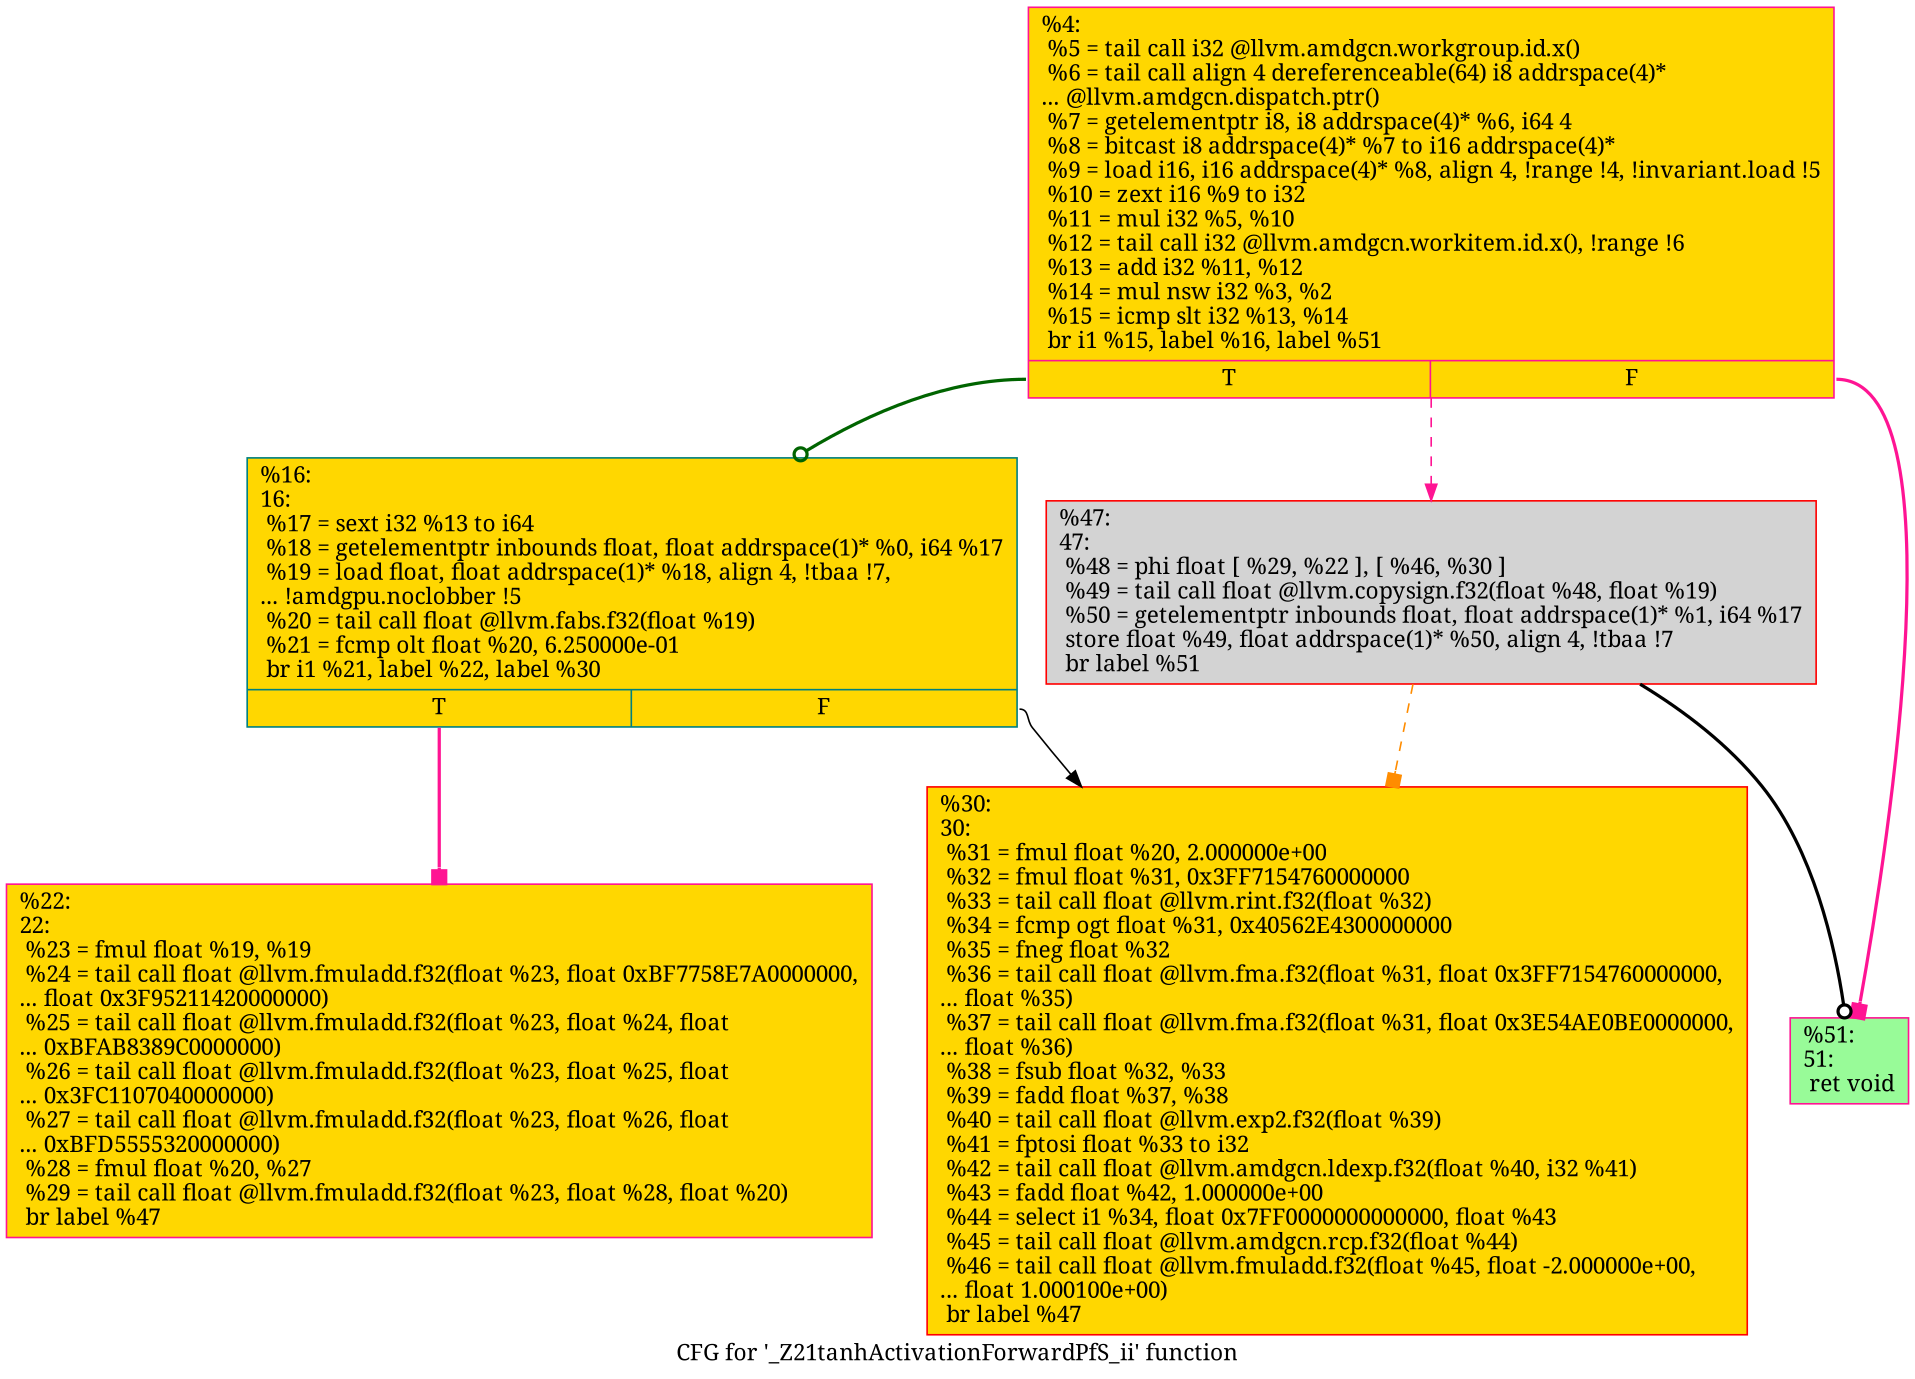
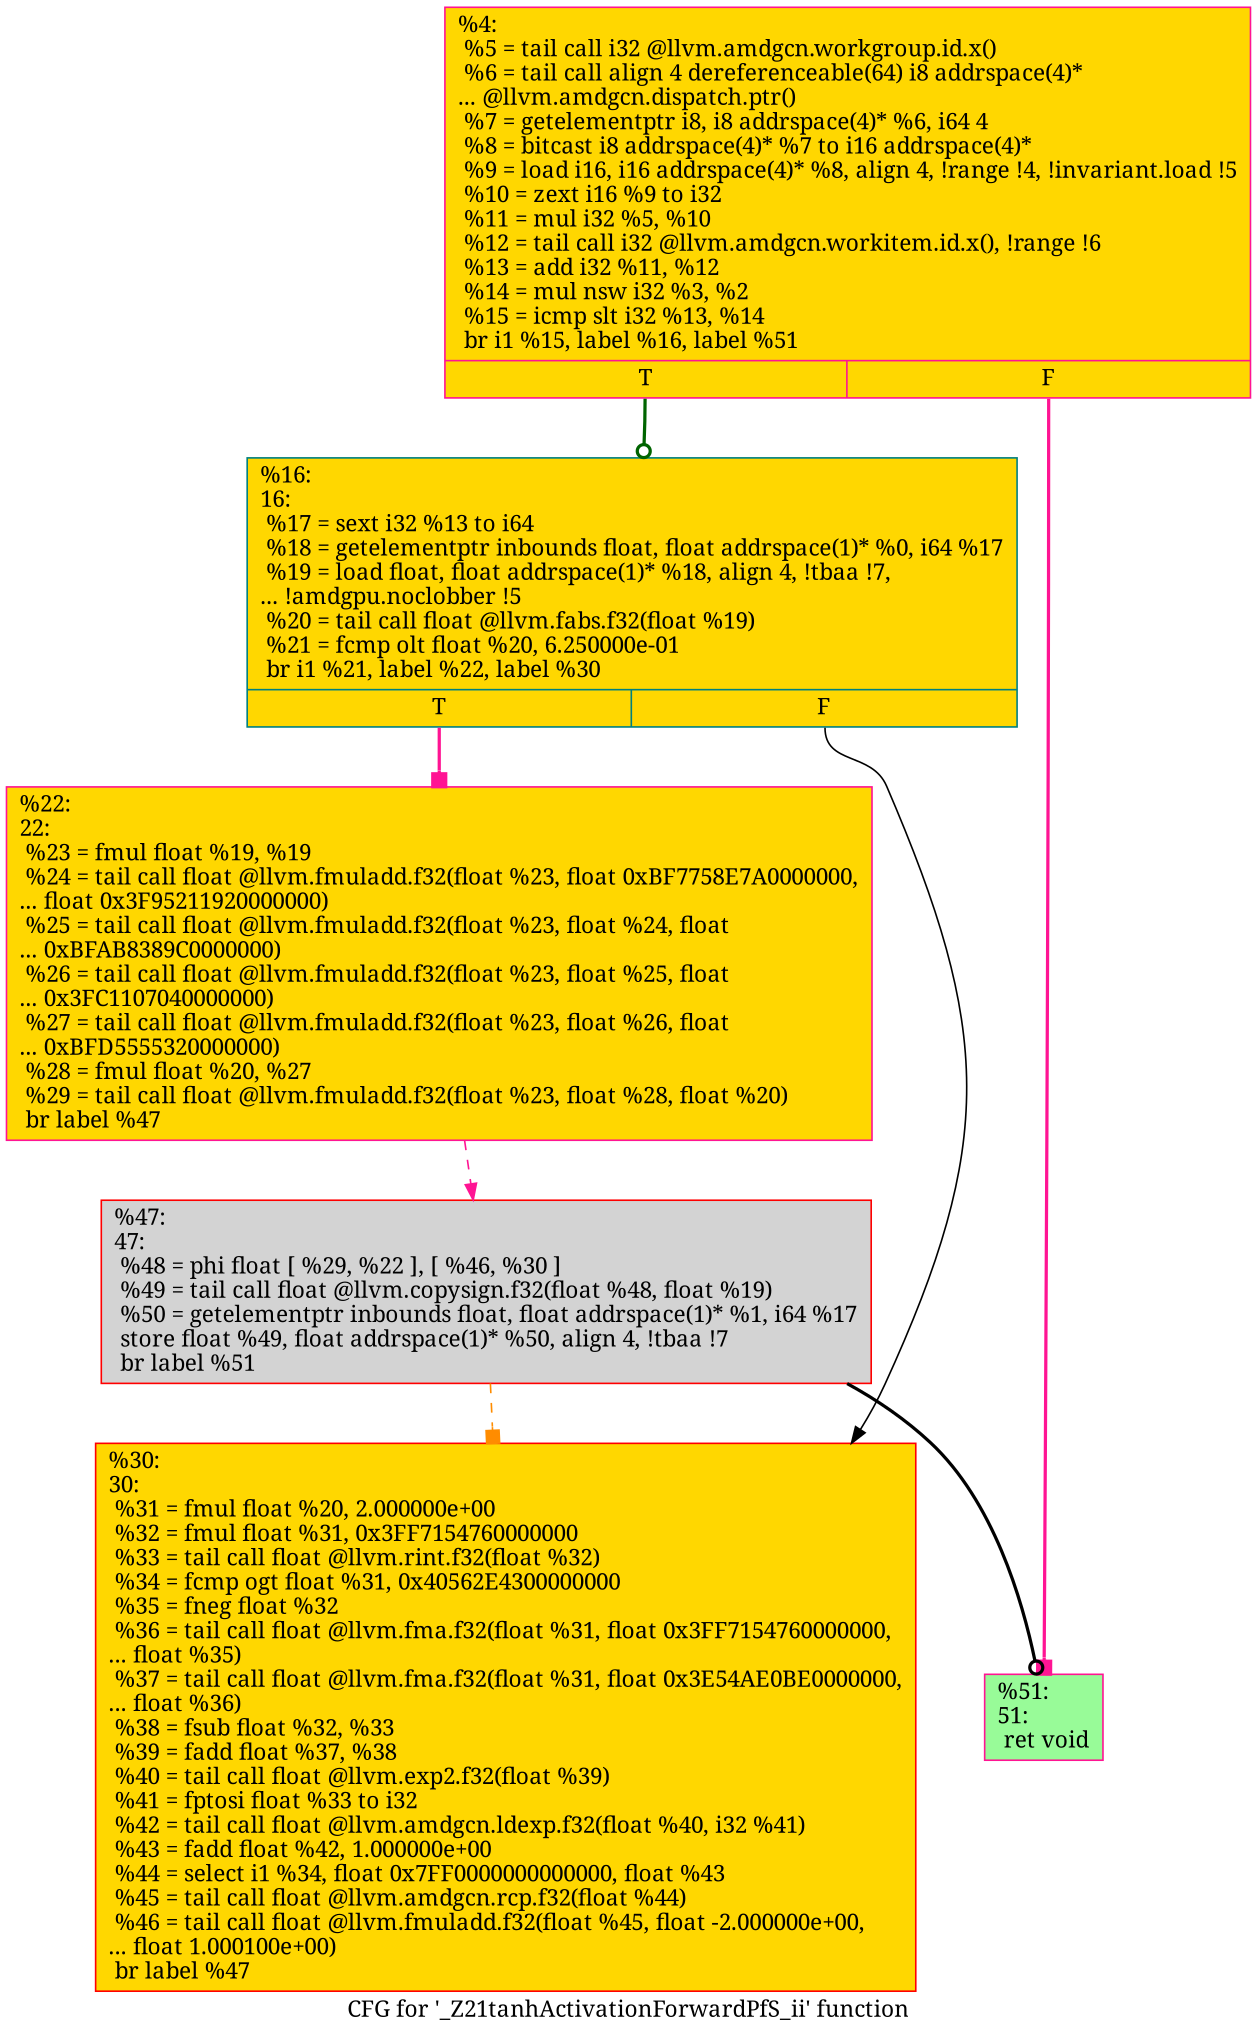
(1431, 441) -> (468, 1162)
(174, 999) -> (174, 902)
